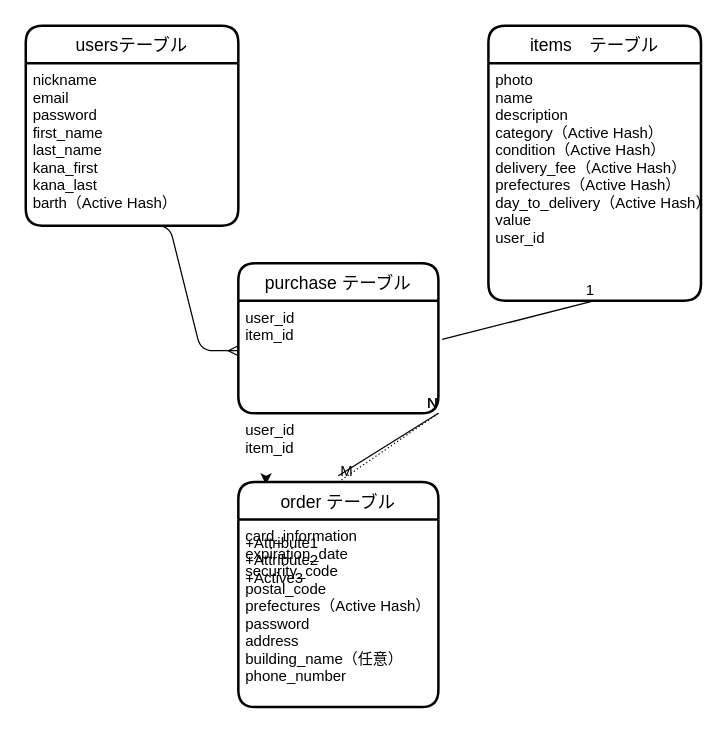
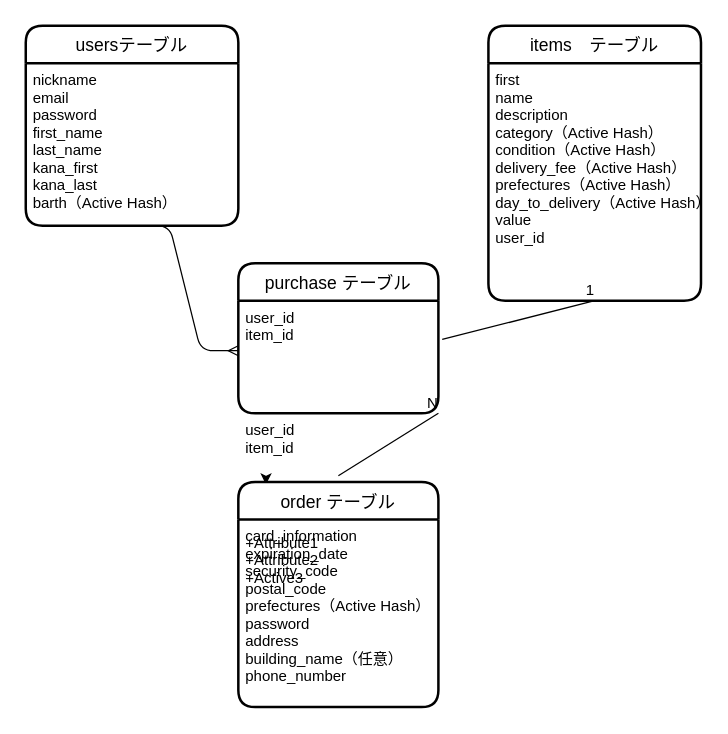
(516, 80) -> (514, 80)
(370, 460) -> none
